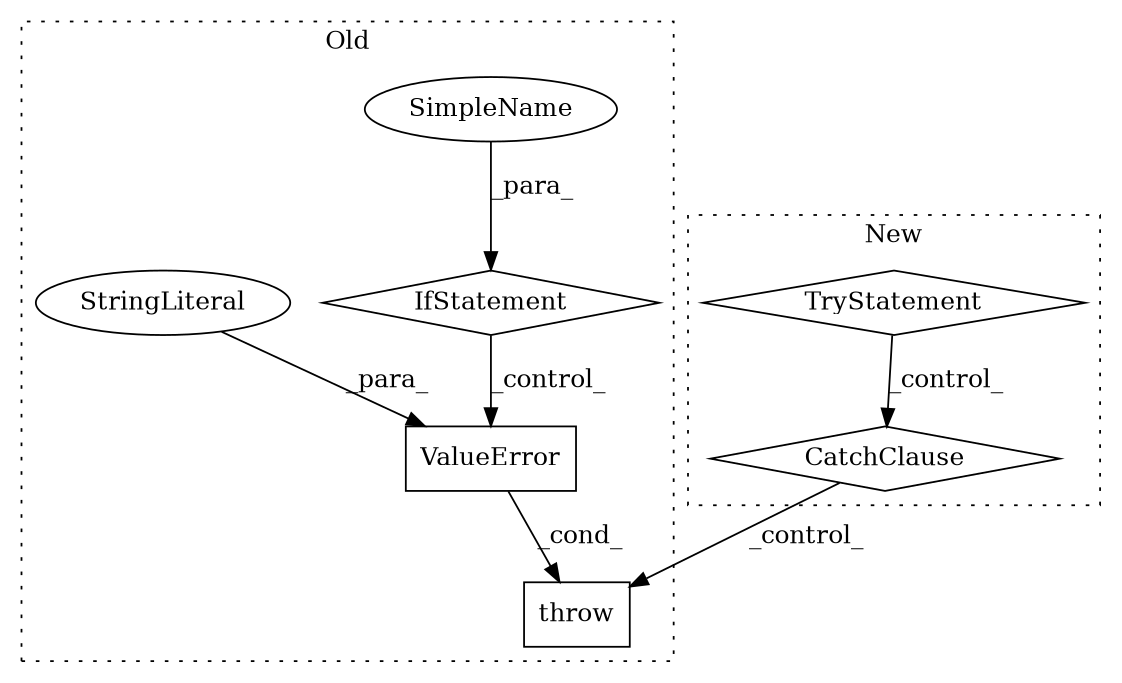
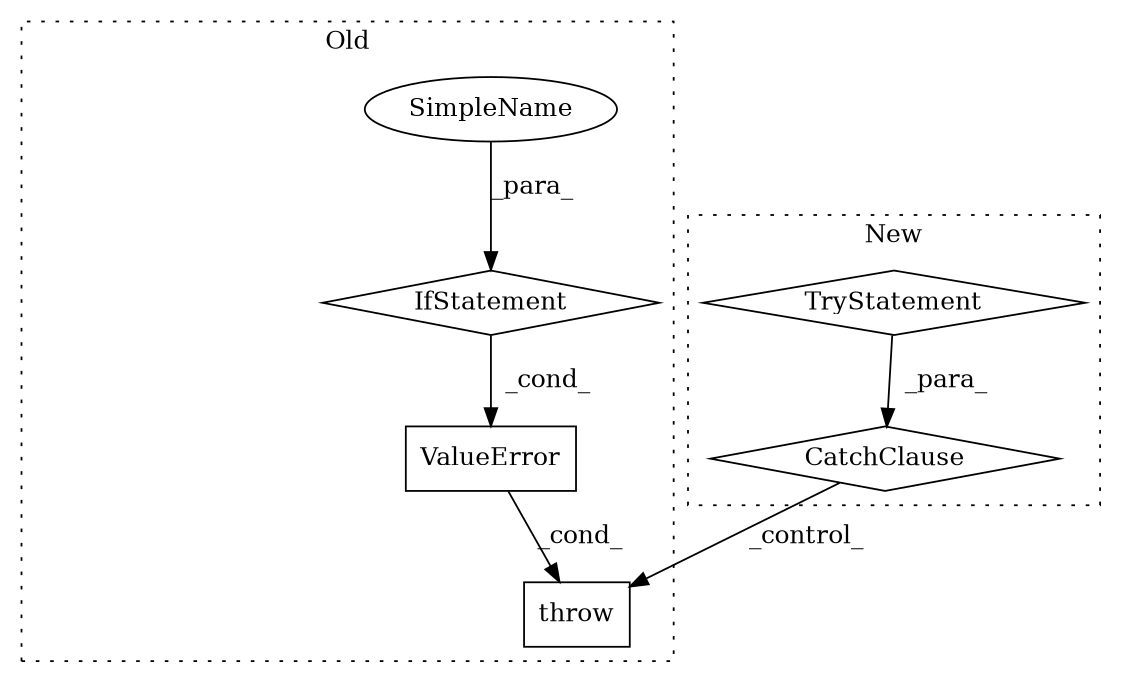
(163, 303) -> none
(548, 381) -> (548, 381)
(946, 381) -> (946, 381)
